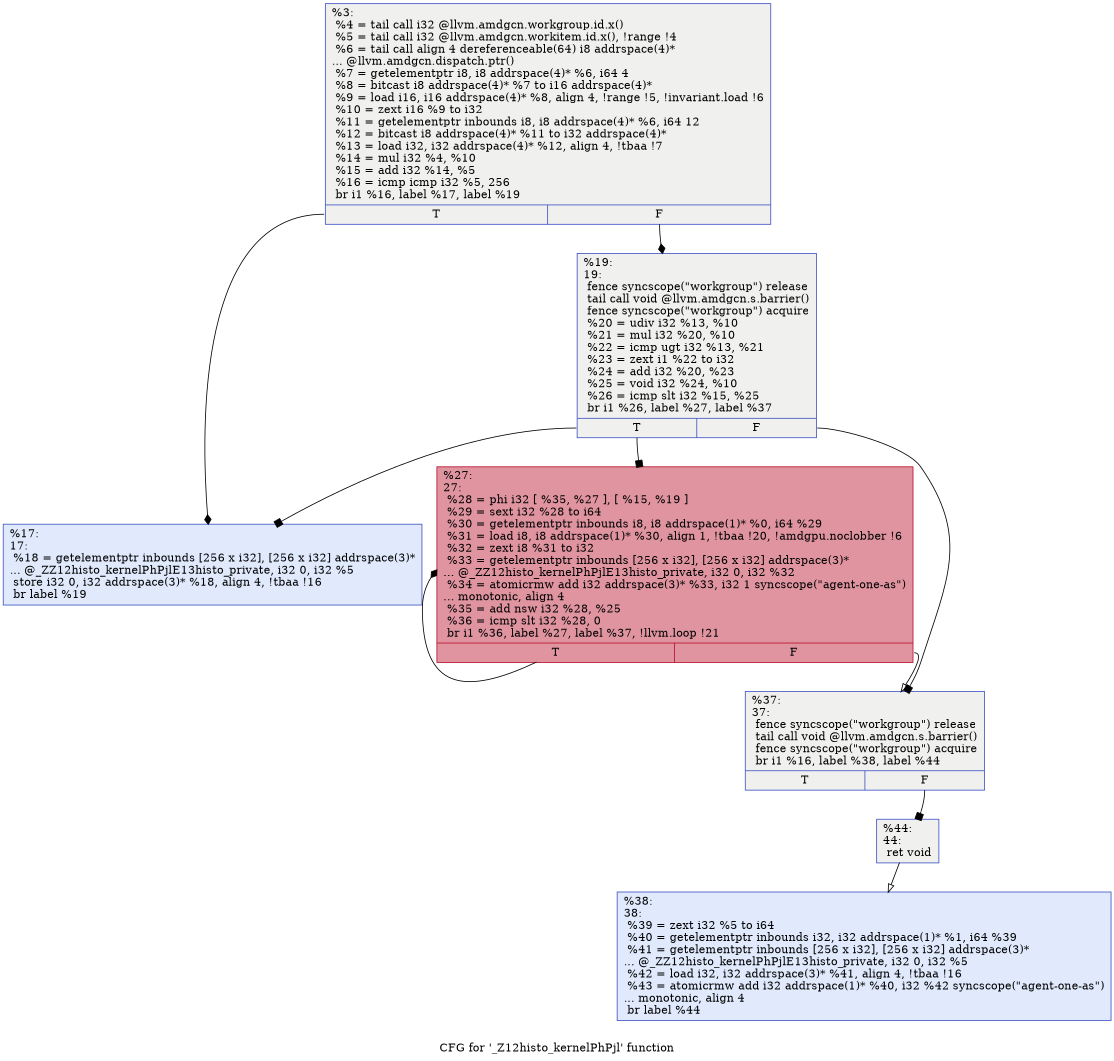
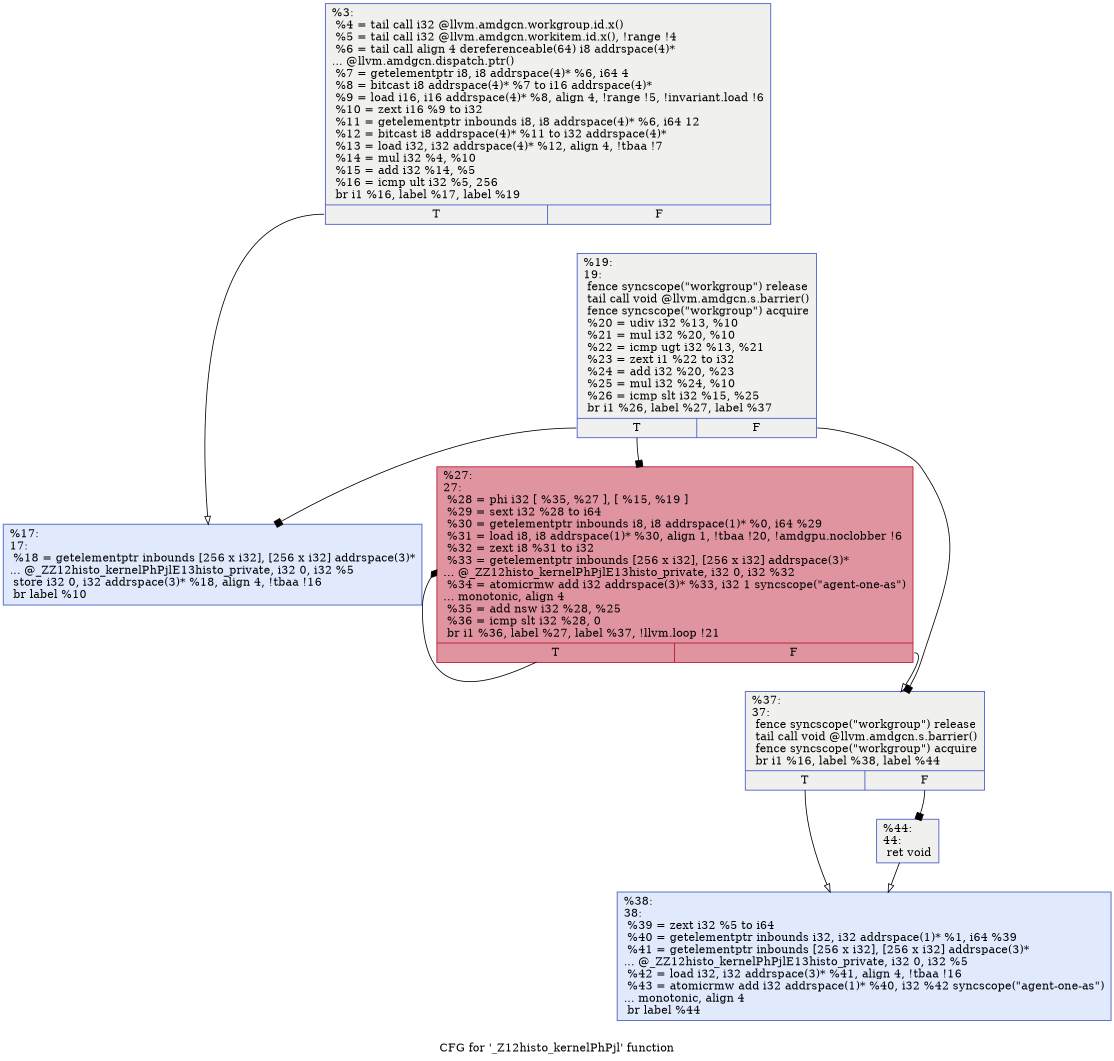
(421, 183) -> (415, 183)
(660, 234) -> none
(215, 337) -> (215, 337)
(661, 384) -> (660, 384)
(48, 595) -> (48, 595)
none -> (812, 838)
